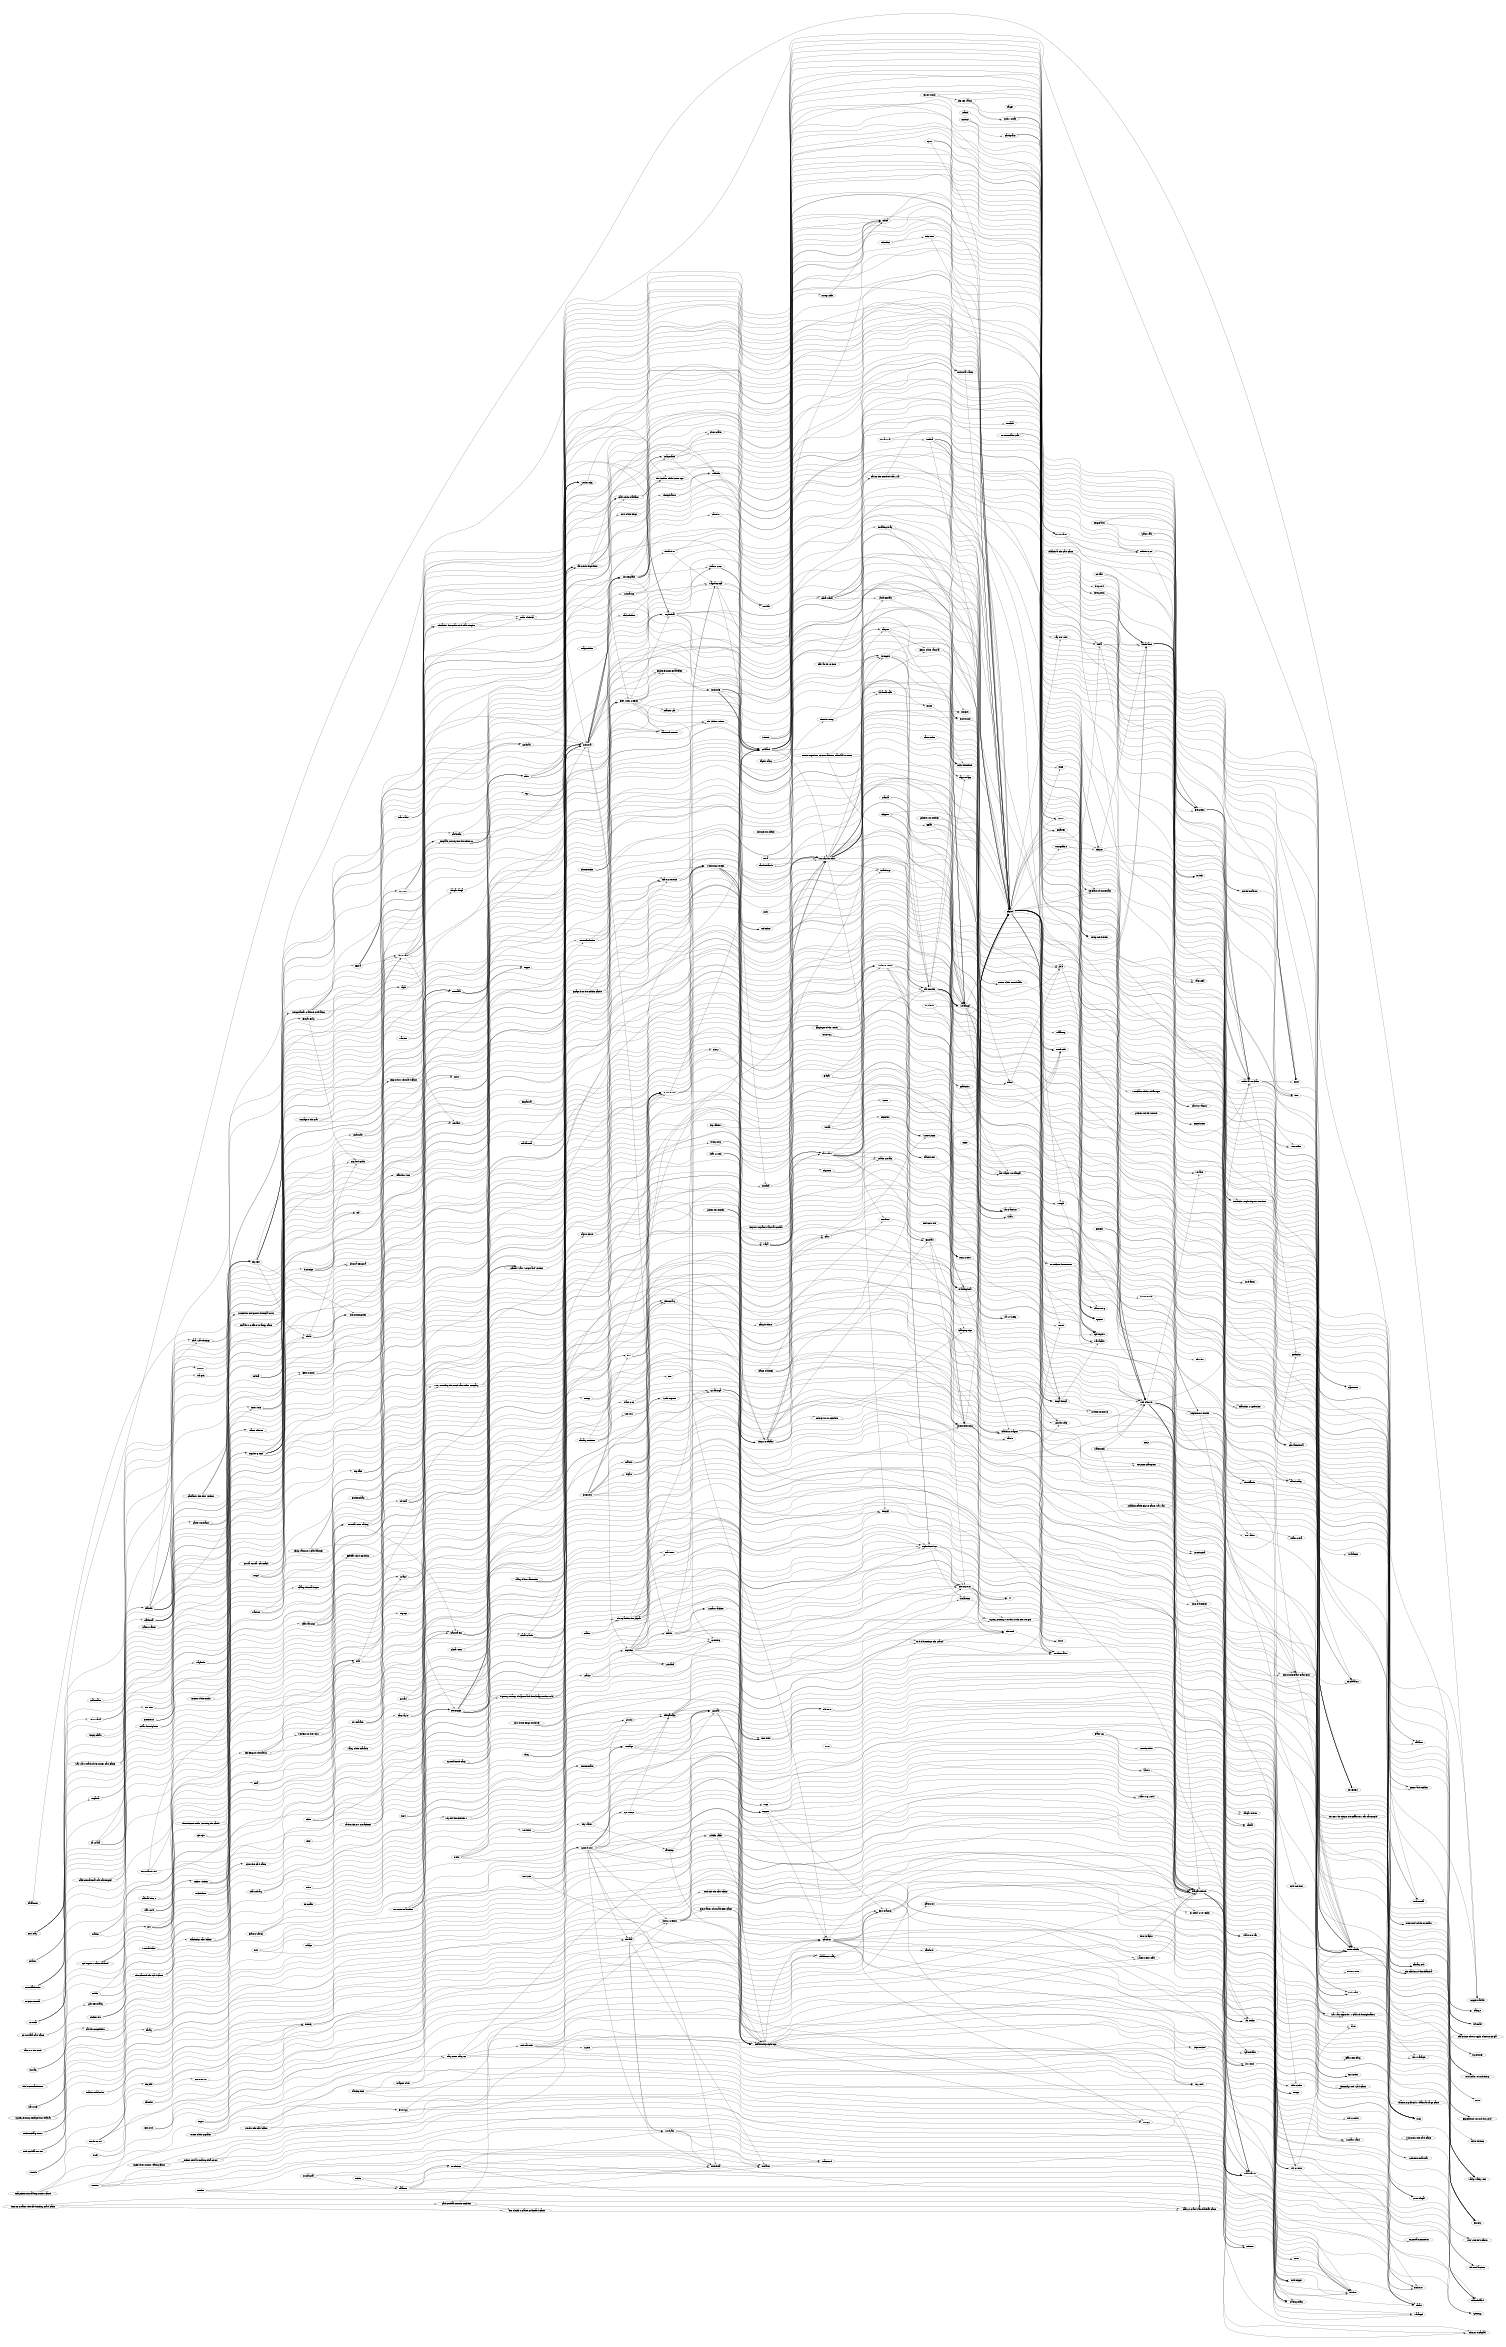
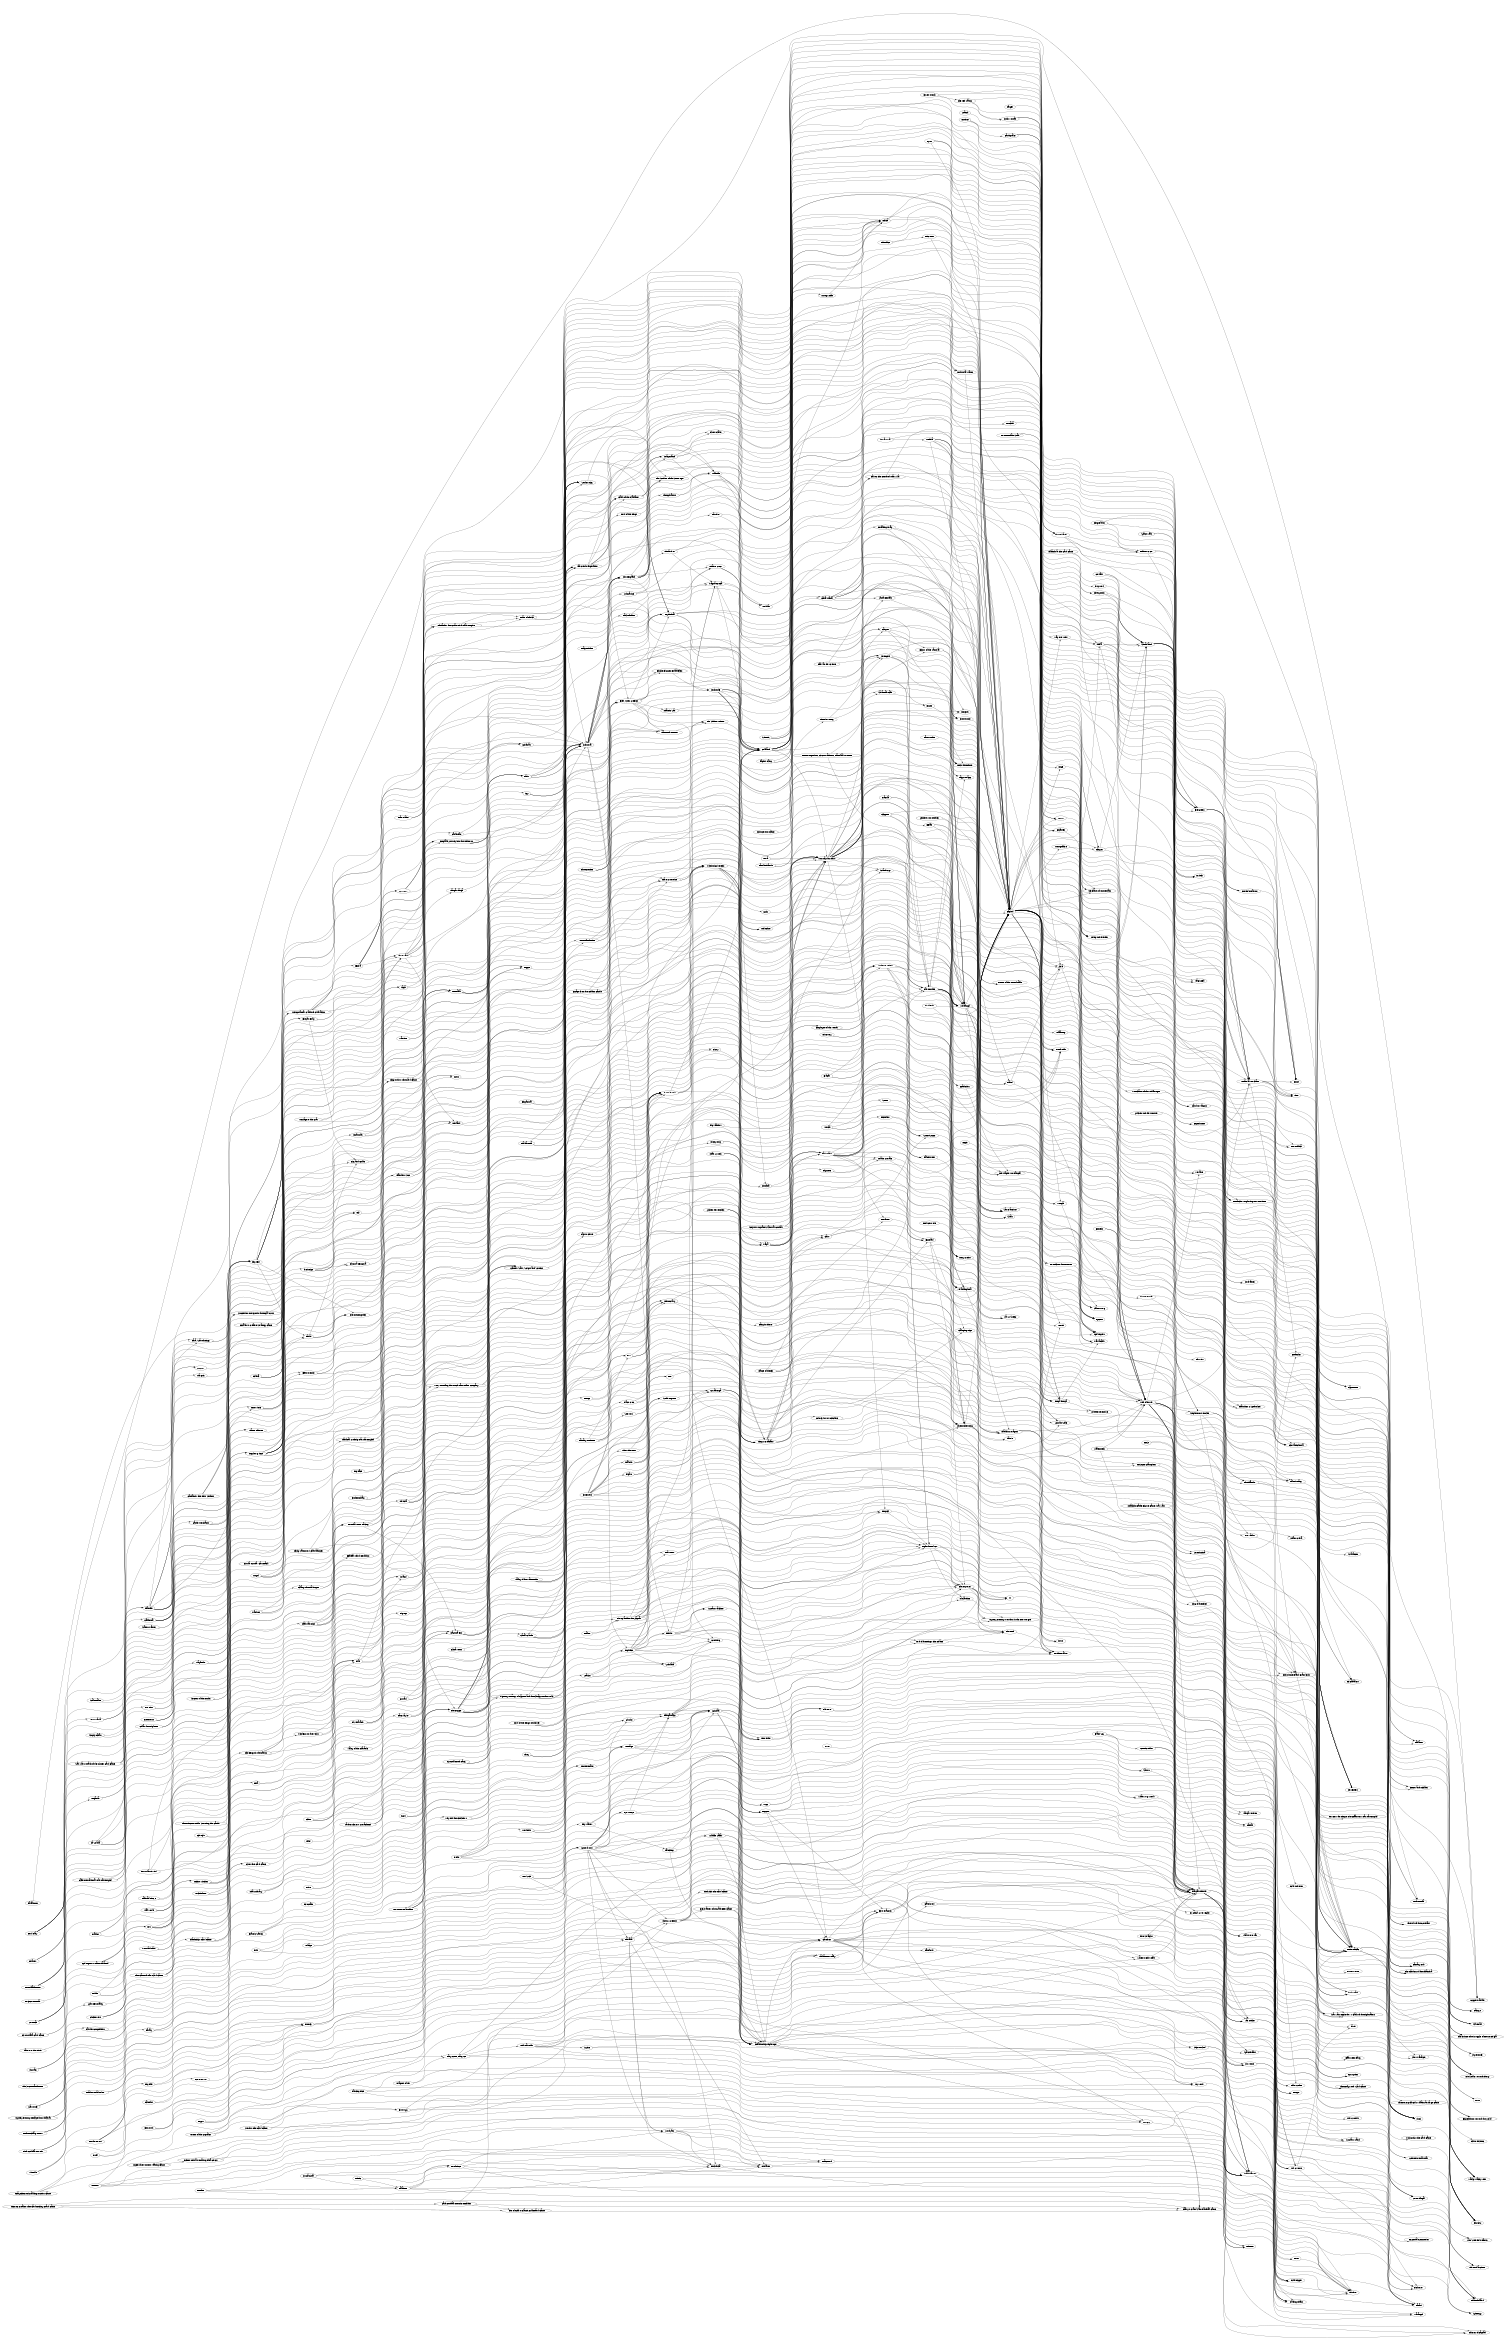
(950, 459) -> (991, 458)
(730, 730) -> (822, 766)
none -> (1213, 836)
(1296, 1146) -> (1296, 1146)
(500, 1169) -> none
(394, 1250) -> (439, 1188)
none -> (358, 1440)
none -> (629, 1450)
none -> (694, 1459)
(332, 1507) -> (611, 933)
(1143, 1600) -> (908, 1527)
(929, 1642) -> (929, 1642)
(1419, 1923) -> (1419, 1923)
(1223, 1963) -> (1220, 1984)
